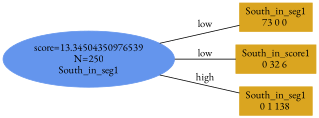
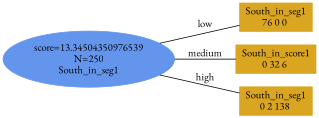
(276, 17) -> (276, 17)
(205, 54) -> (205, 54)
(276, 101) -> (276, 101)
